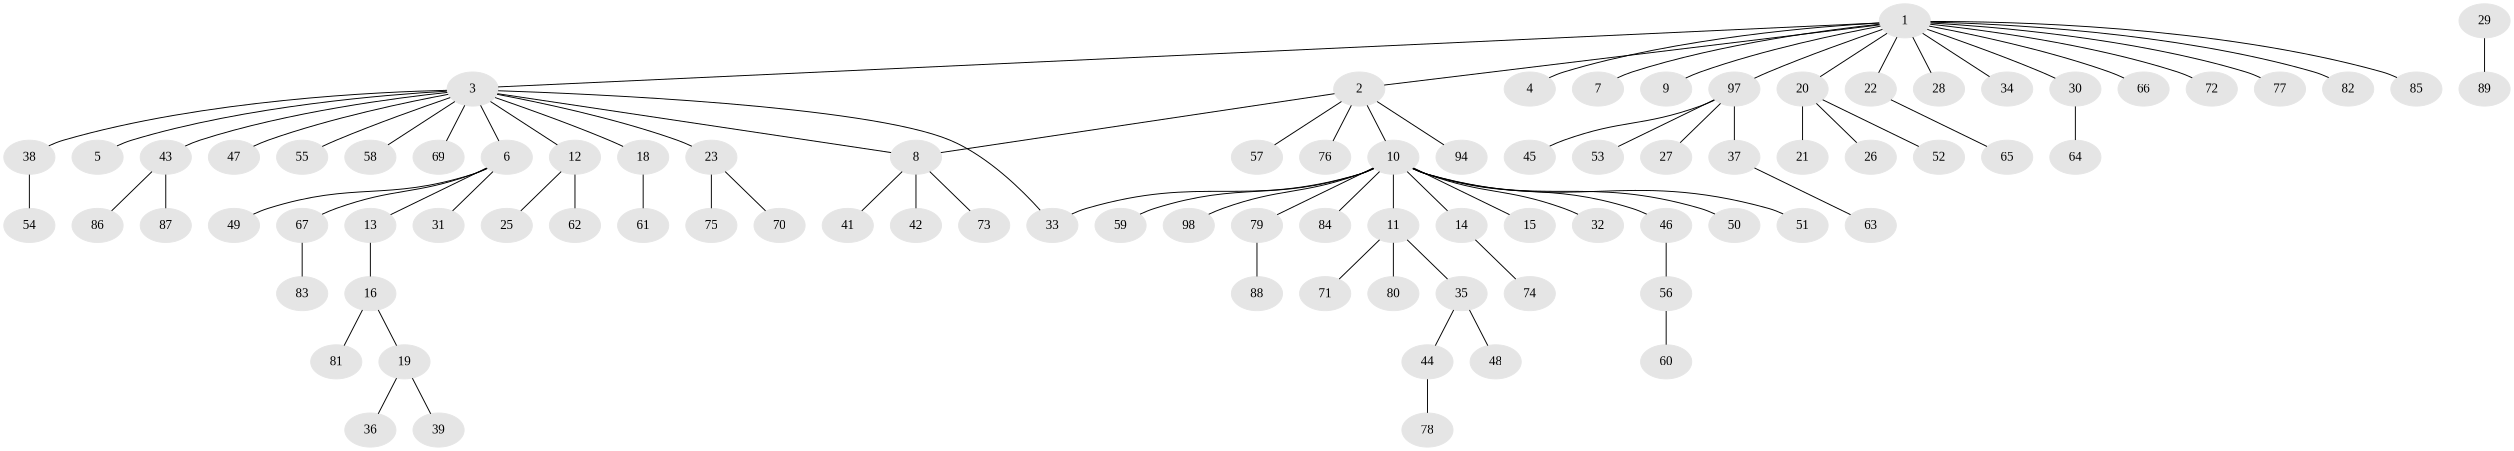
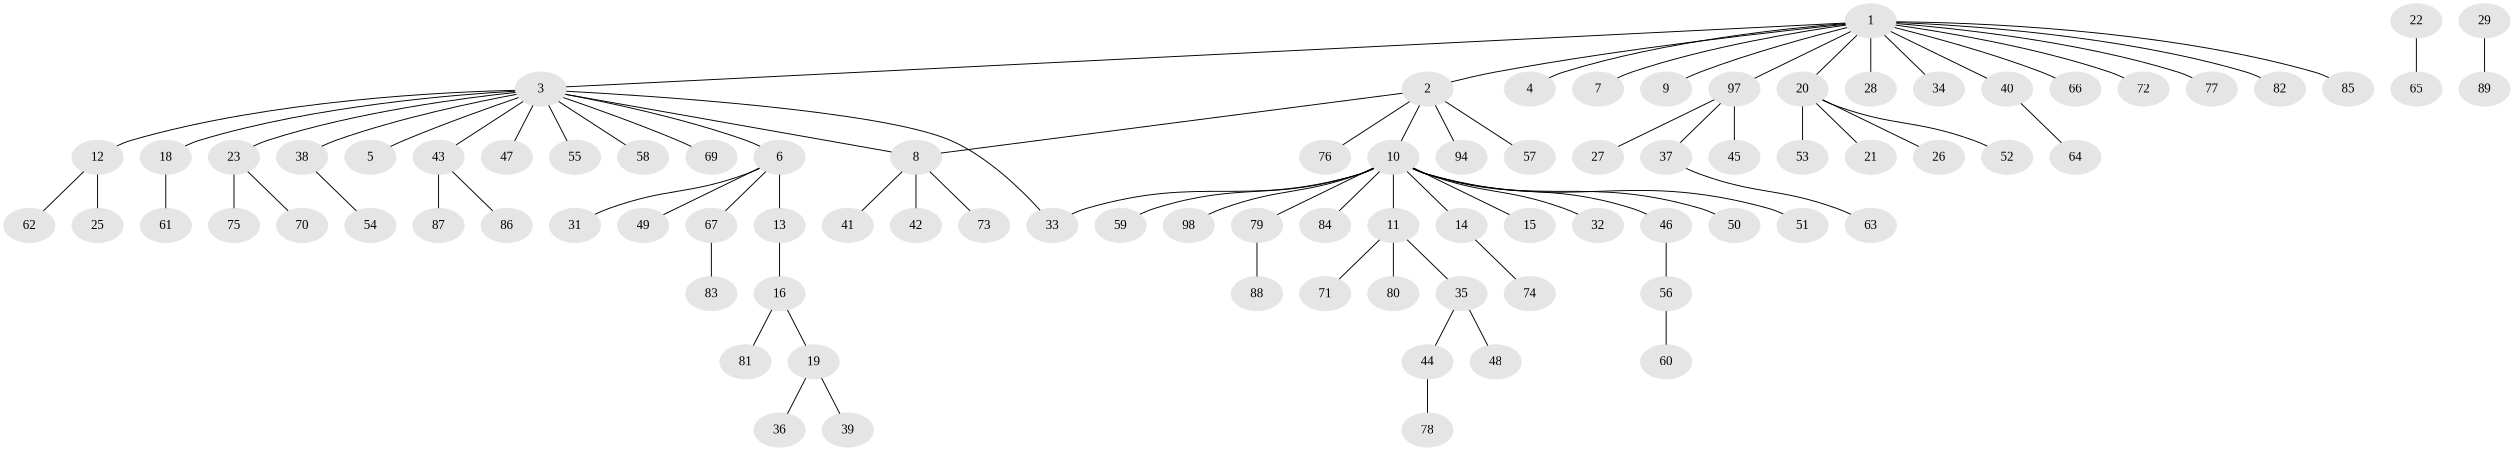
(1888, 55) -> none
(2075, 89) -> (2007, 89)
(1666, 123) -> (1803, 123)
